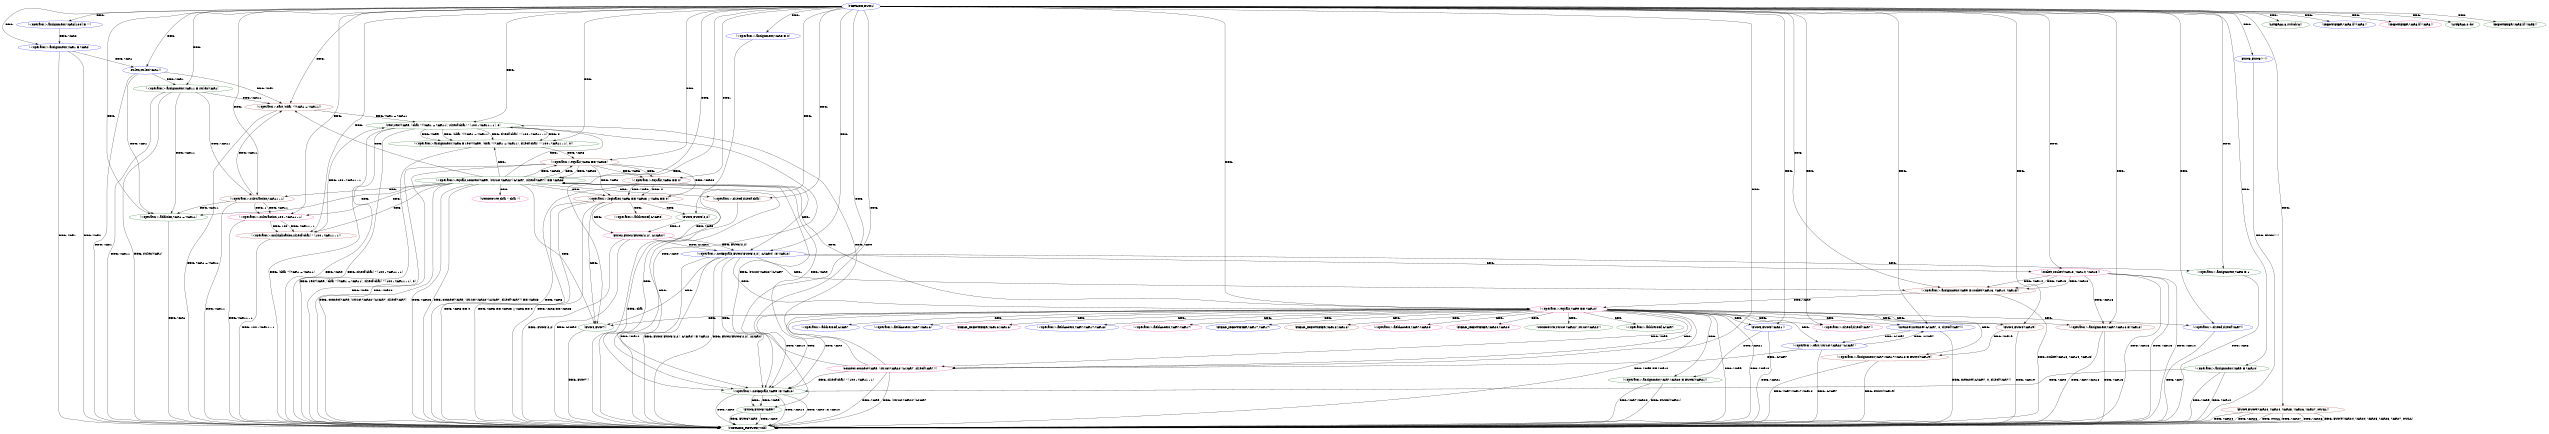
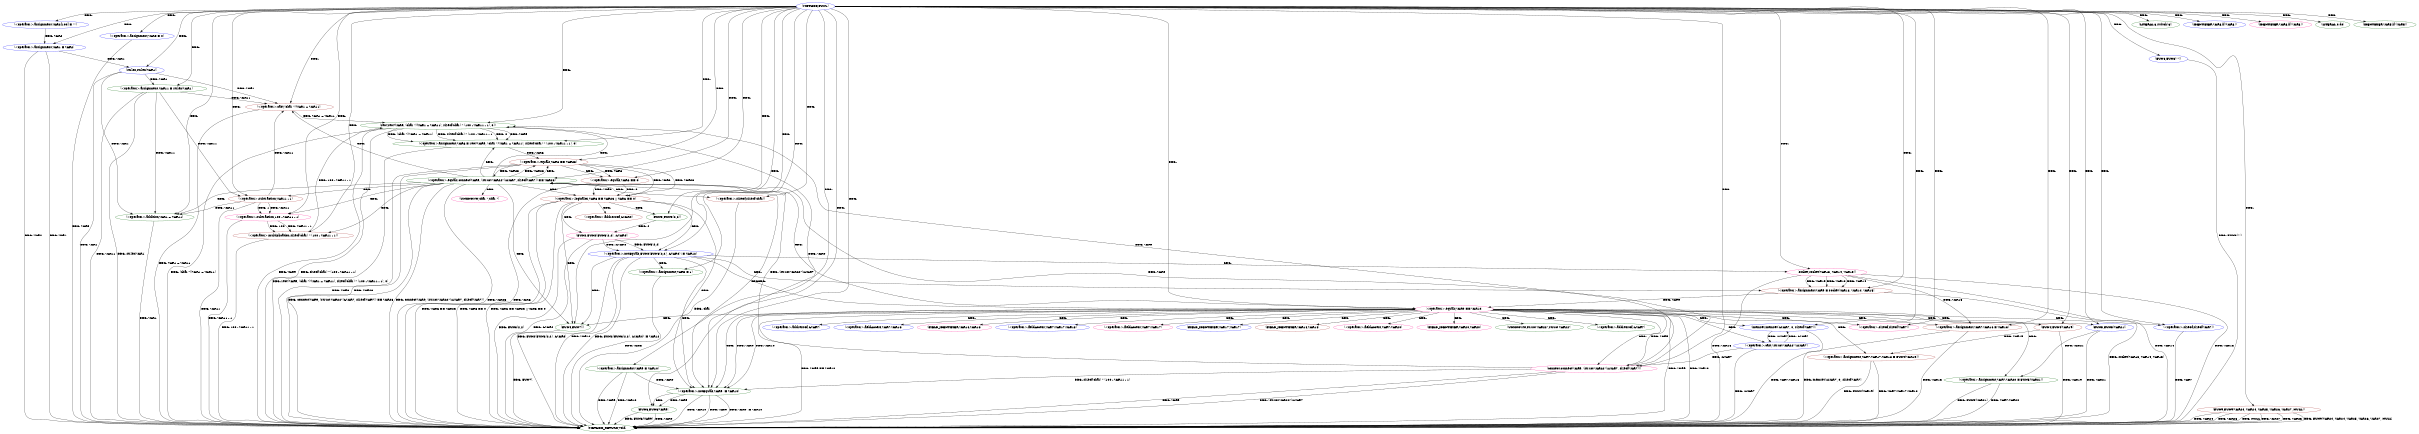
(796, 187) -> (690, 215)
